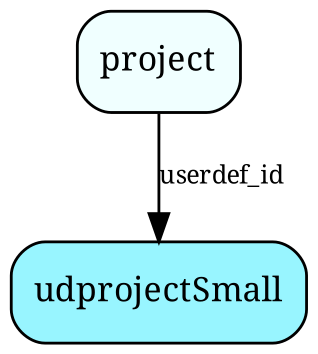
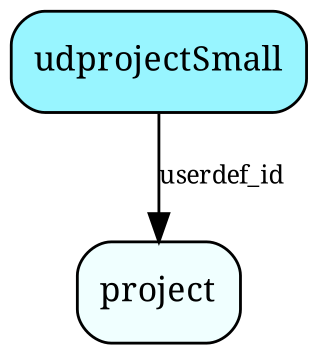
(159, 163) -> (159, 163)
